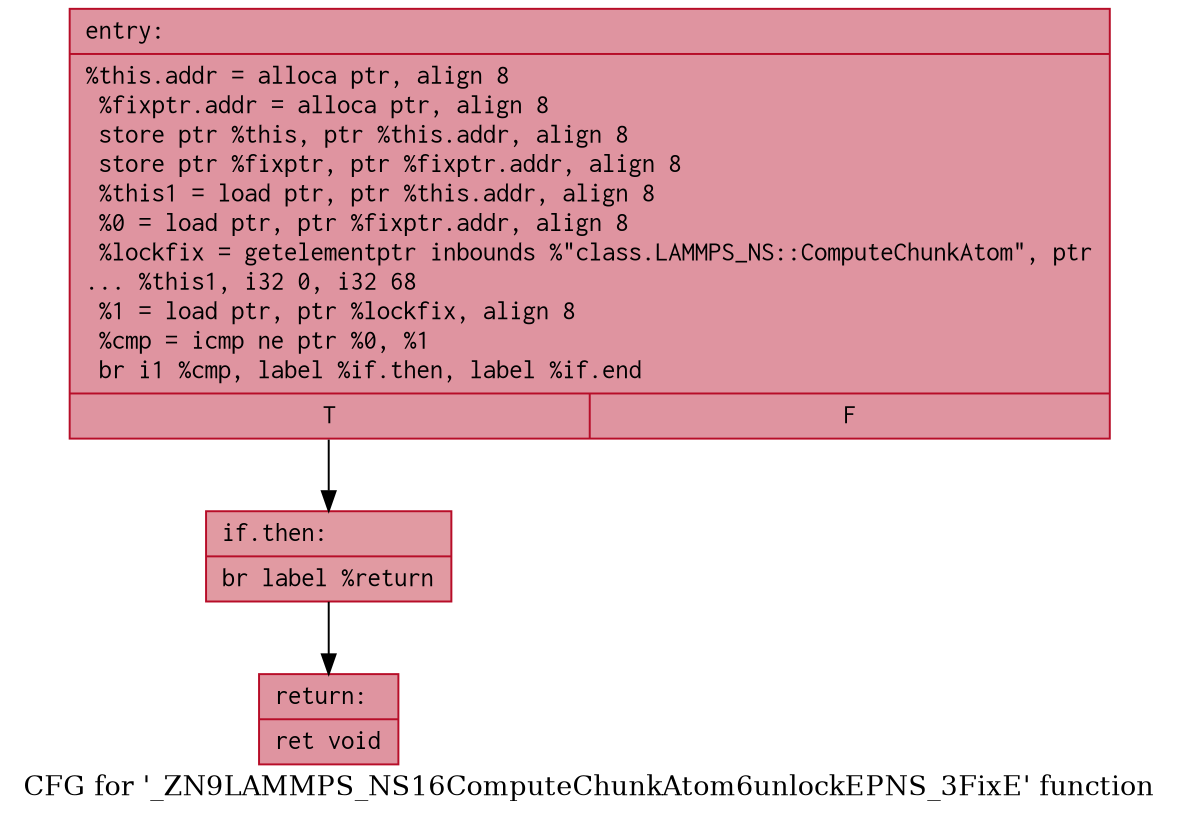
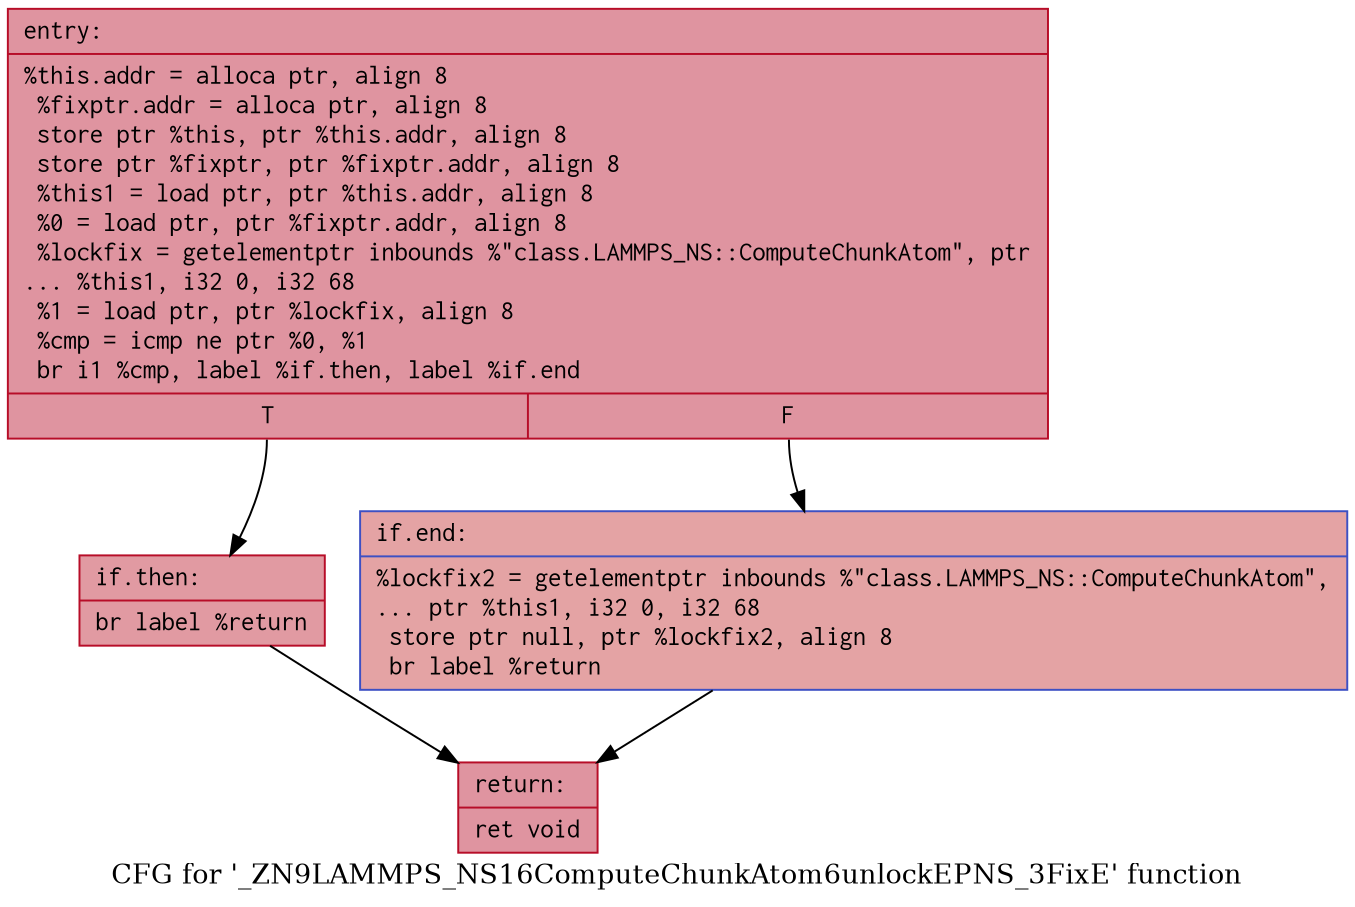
none -> (854, 601)
